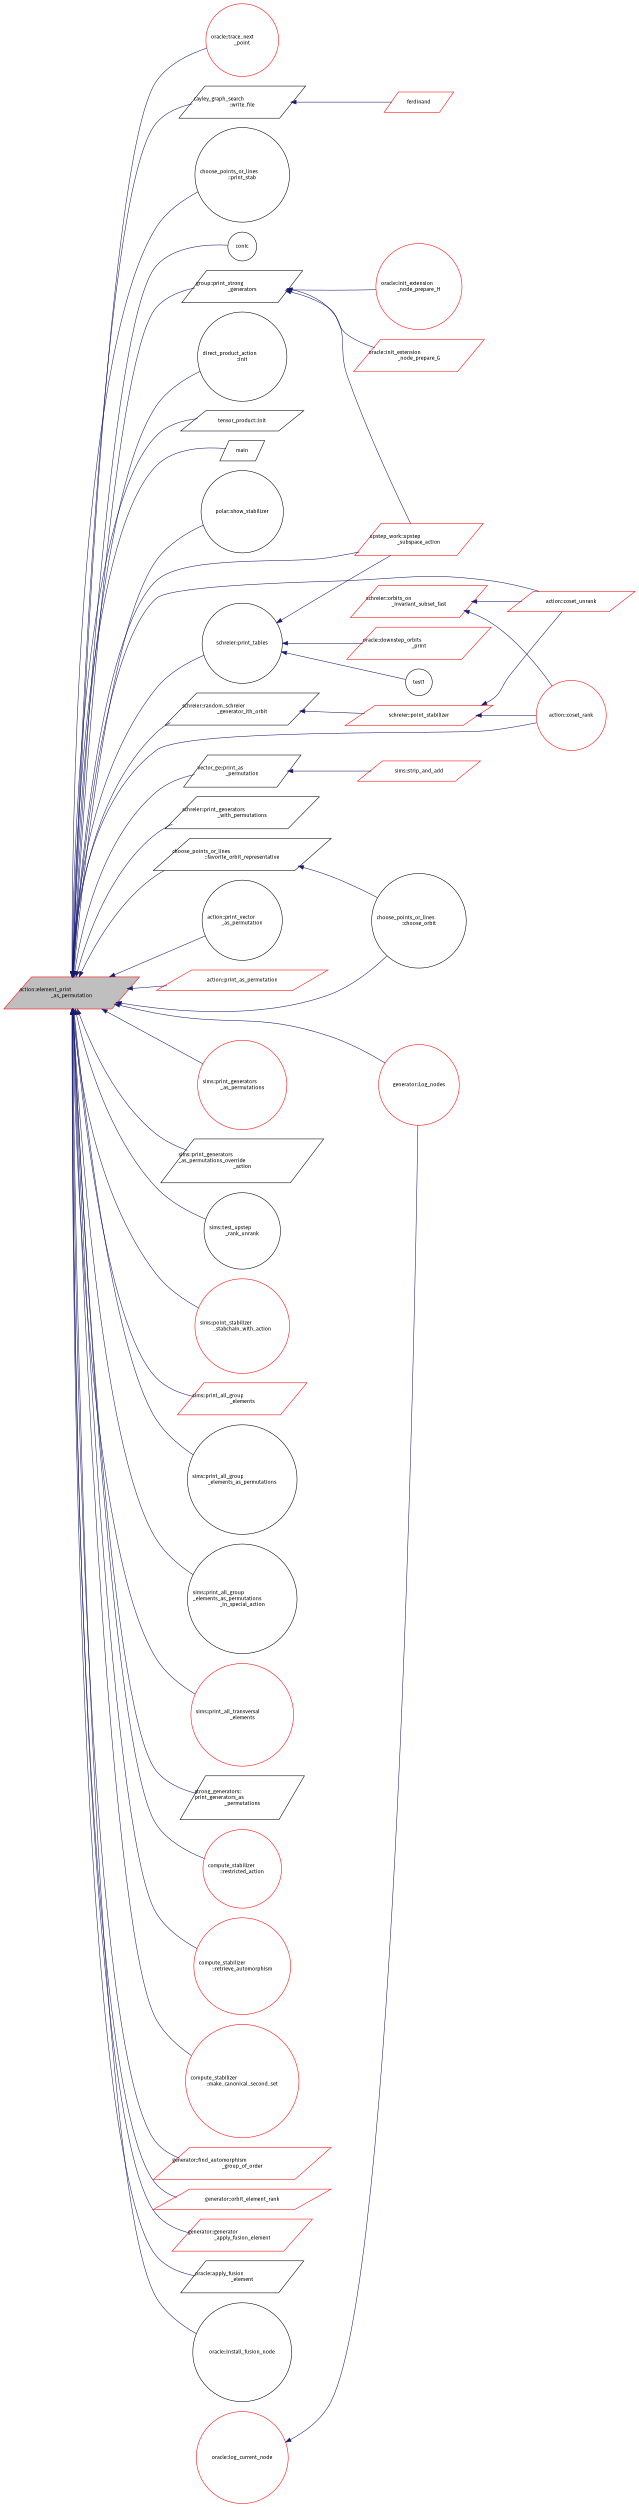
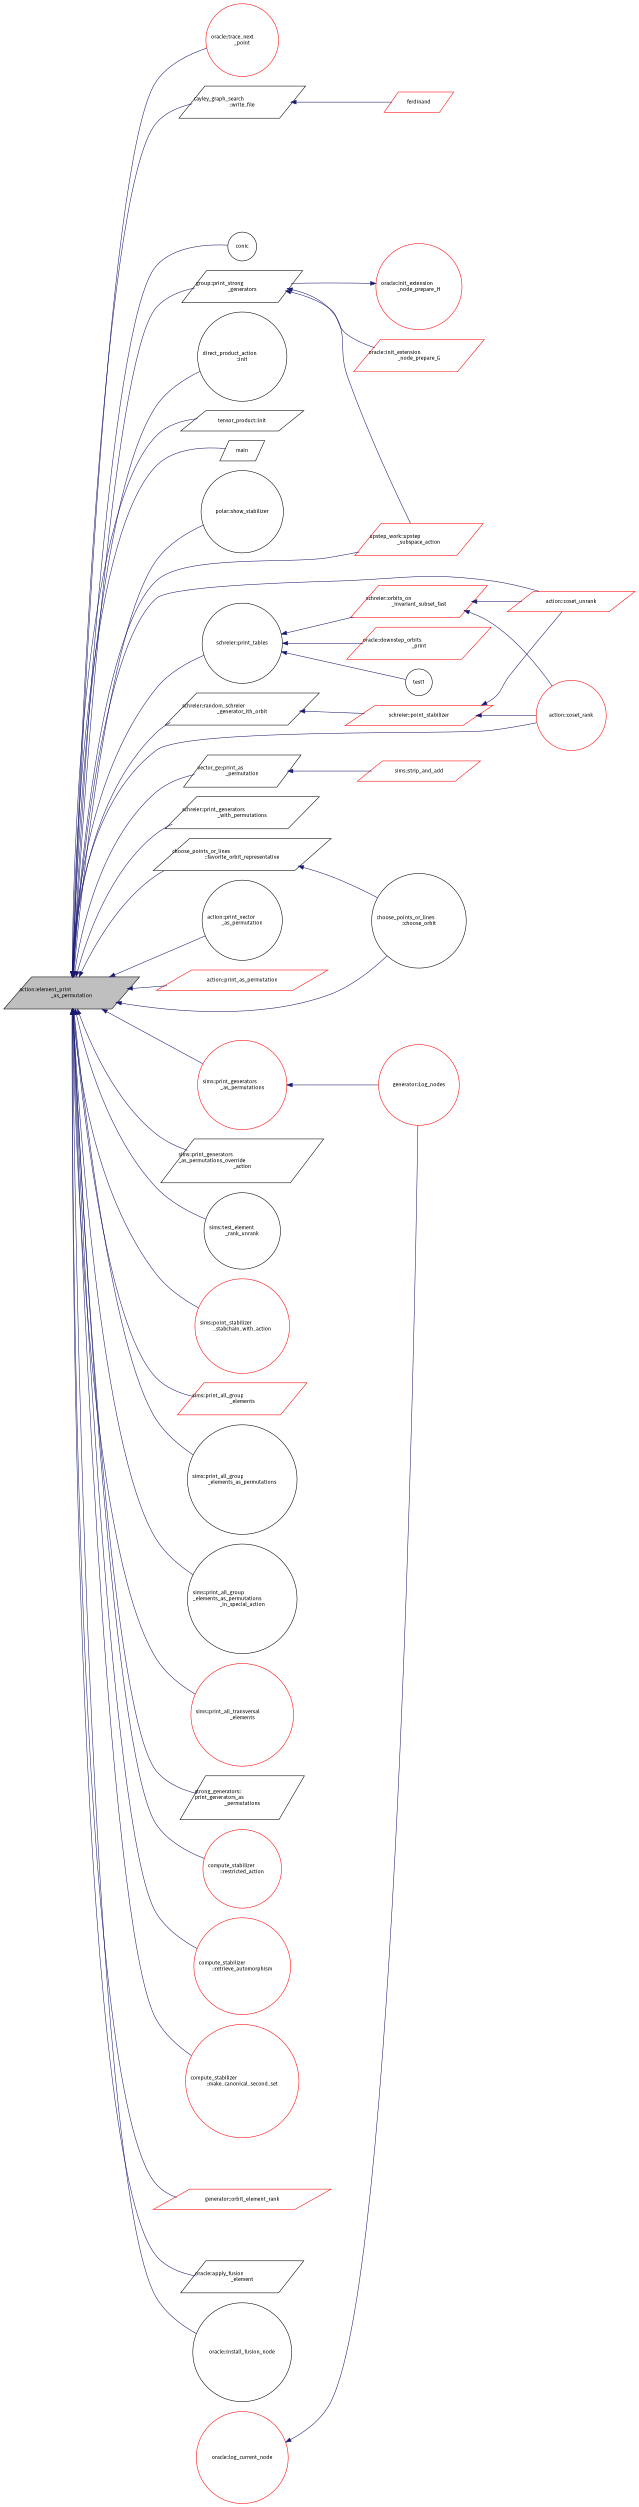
(242, 175) -> none
(334, 290) -> (331, 283)
(336, 588) -> (320, 625)
(72, 993) -> (72, 993)
(256, 1022) -> (335, 1085)
(242, 1231) -> (242, 1231)
(242, 2163) -> none
(242, 2235) -> none
